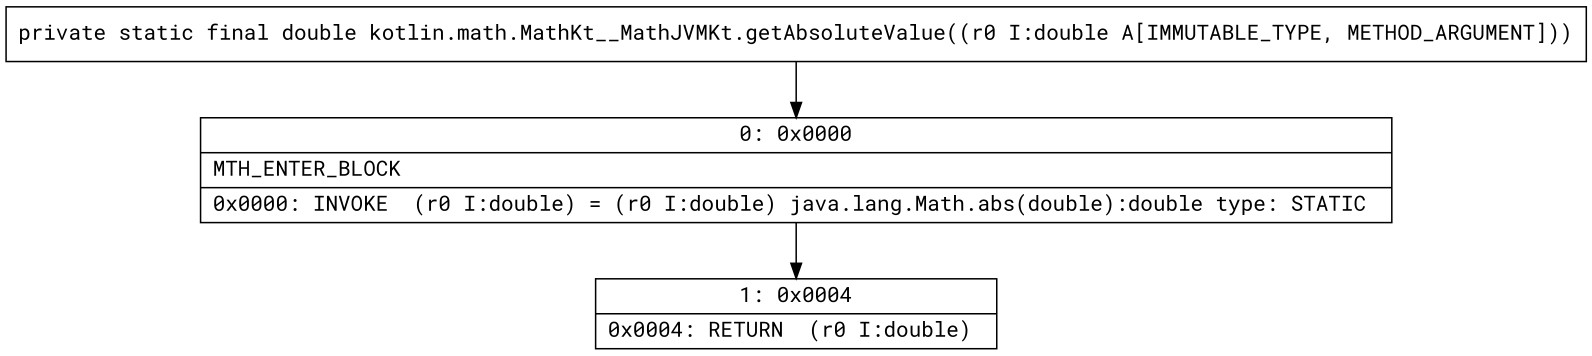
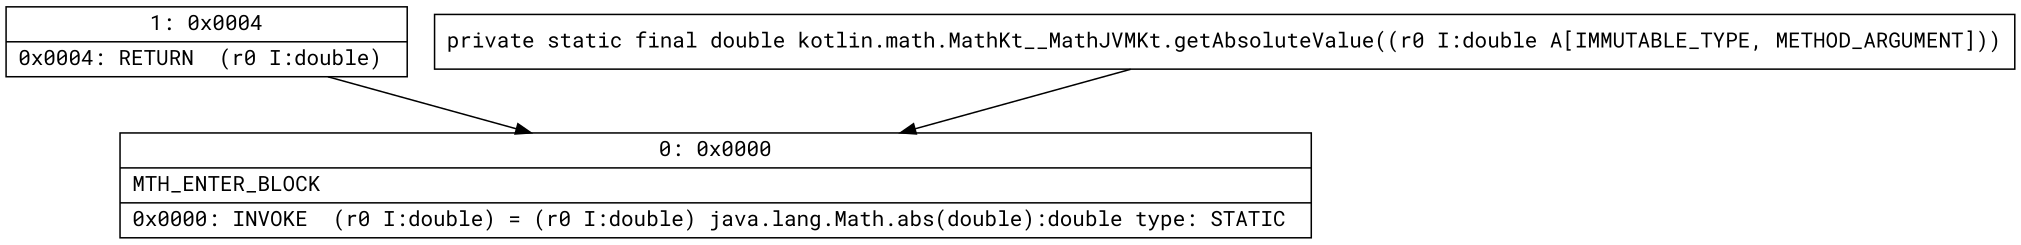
(796, 243) -> (422, 103)
